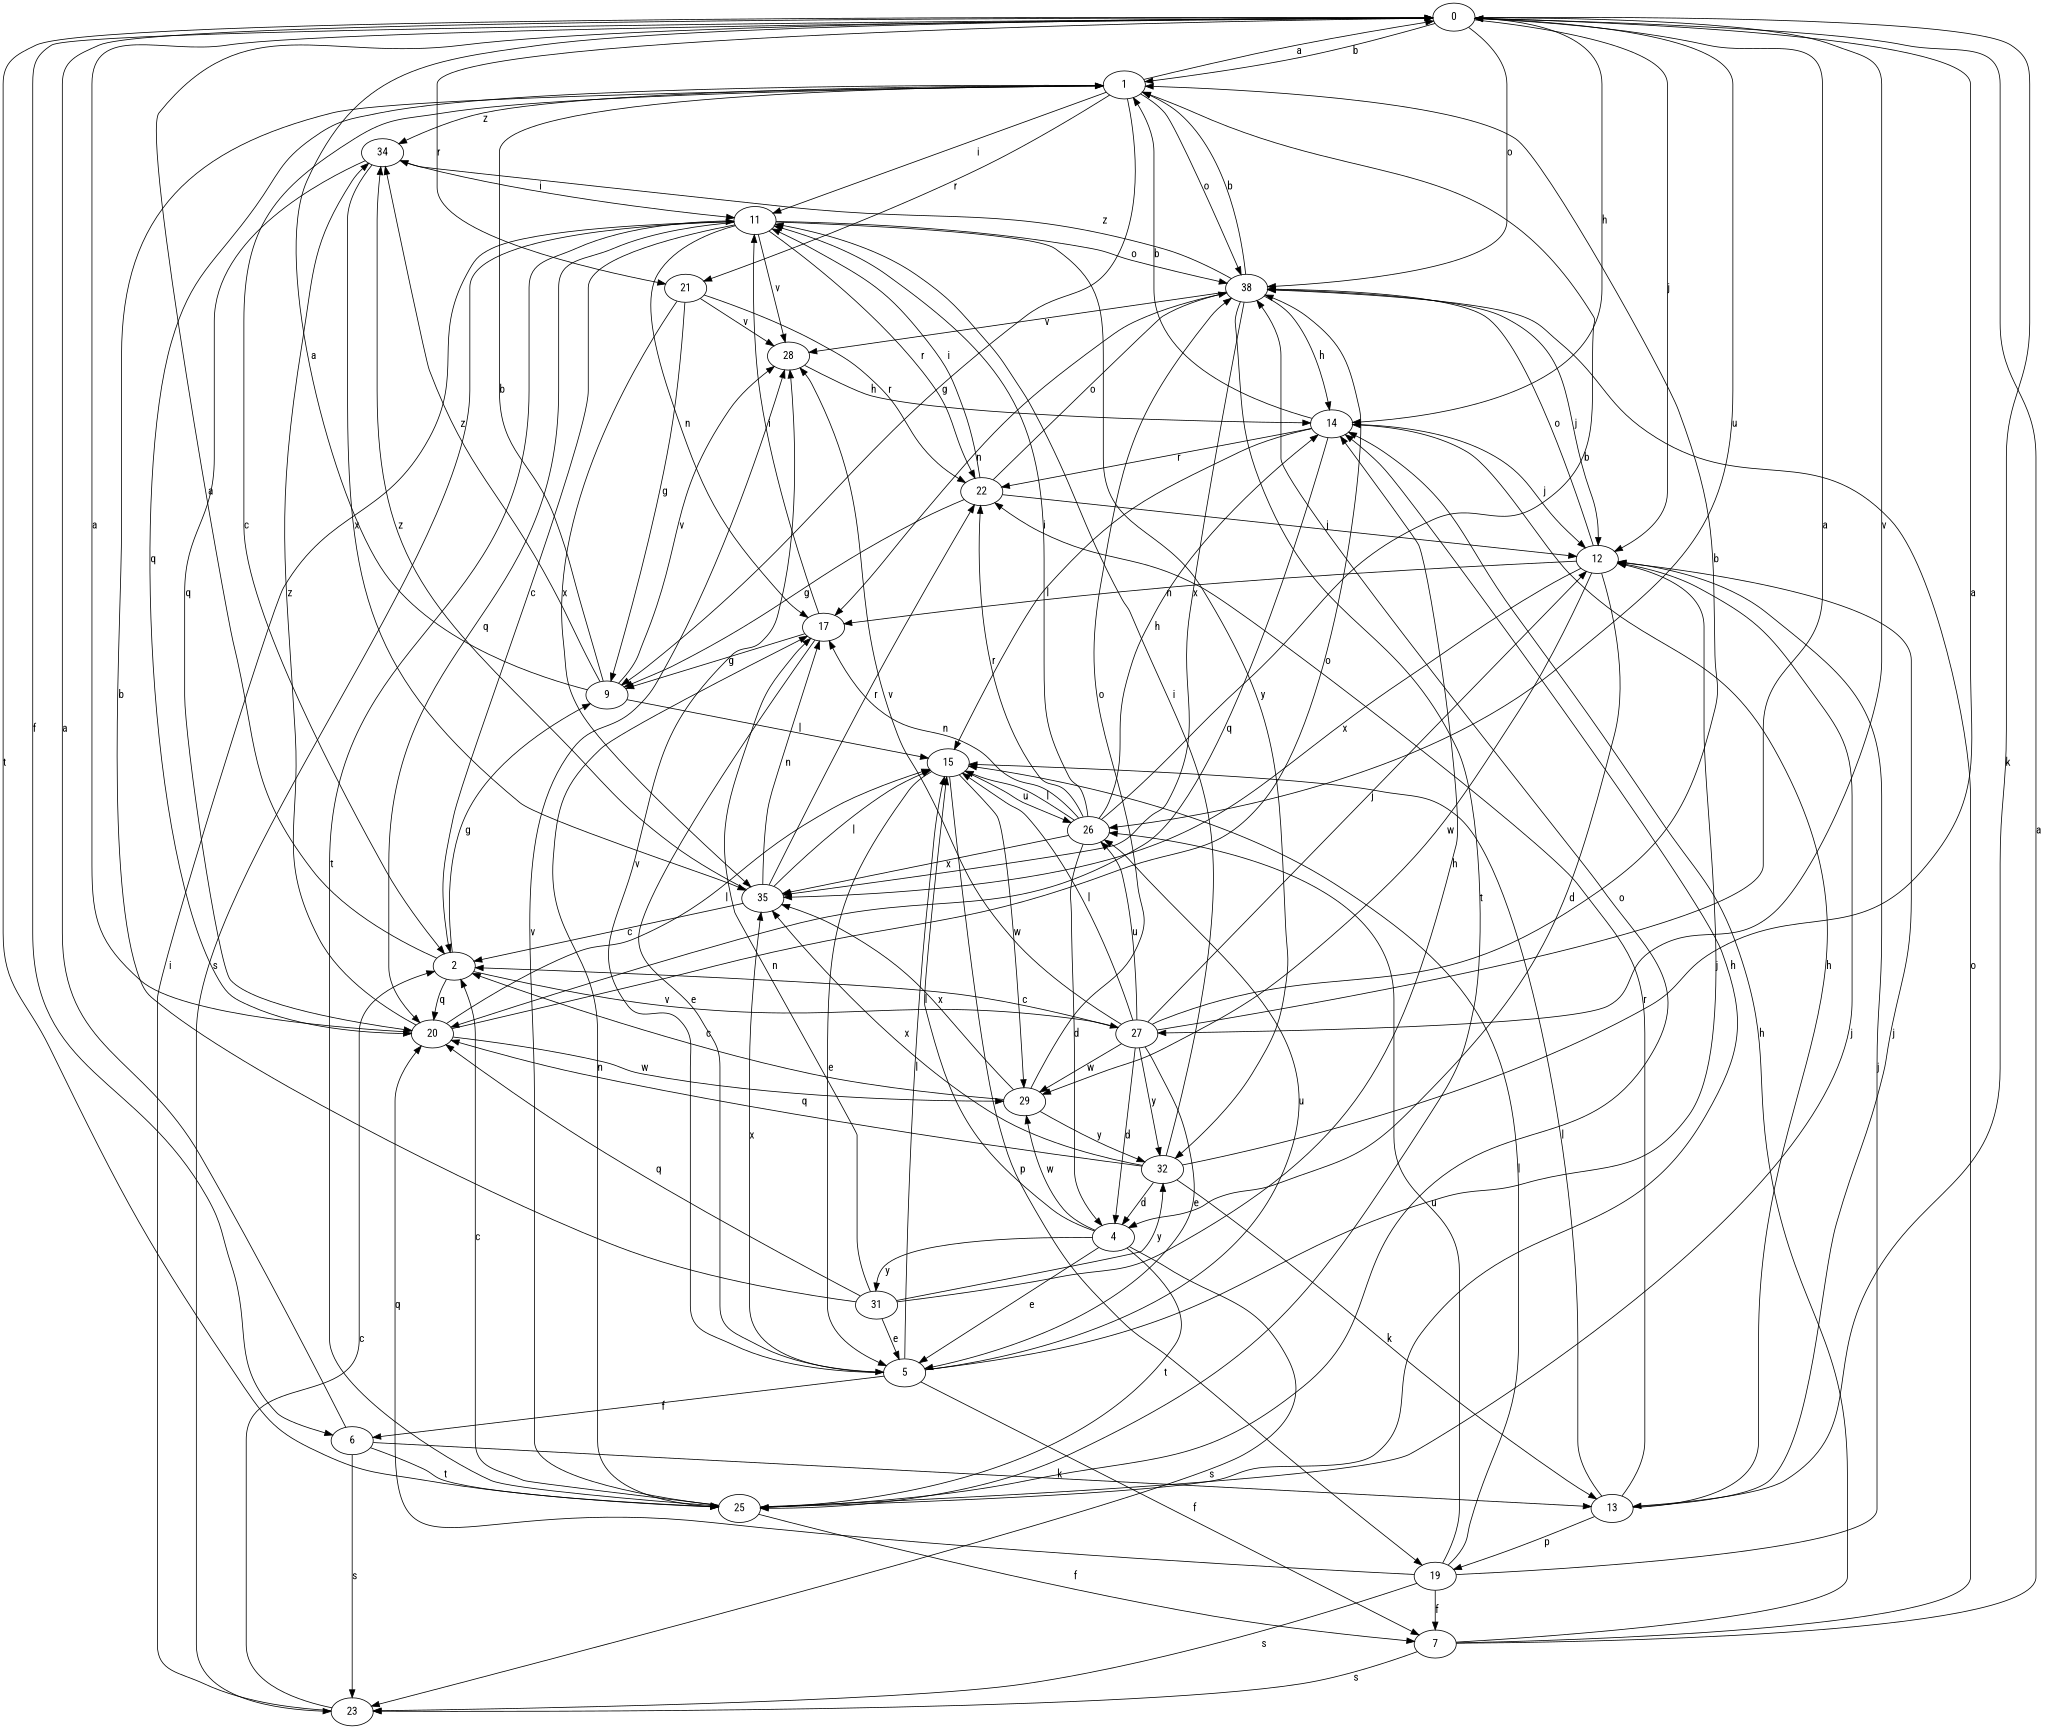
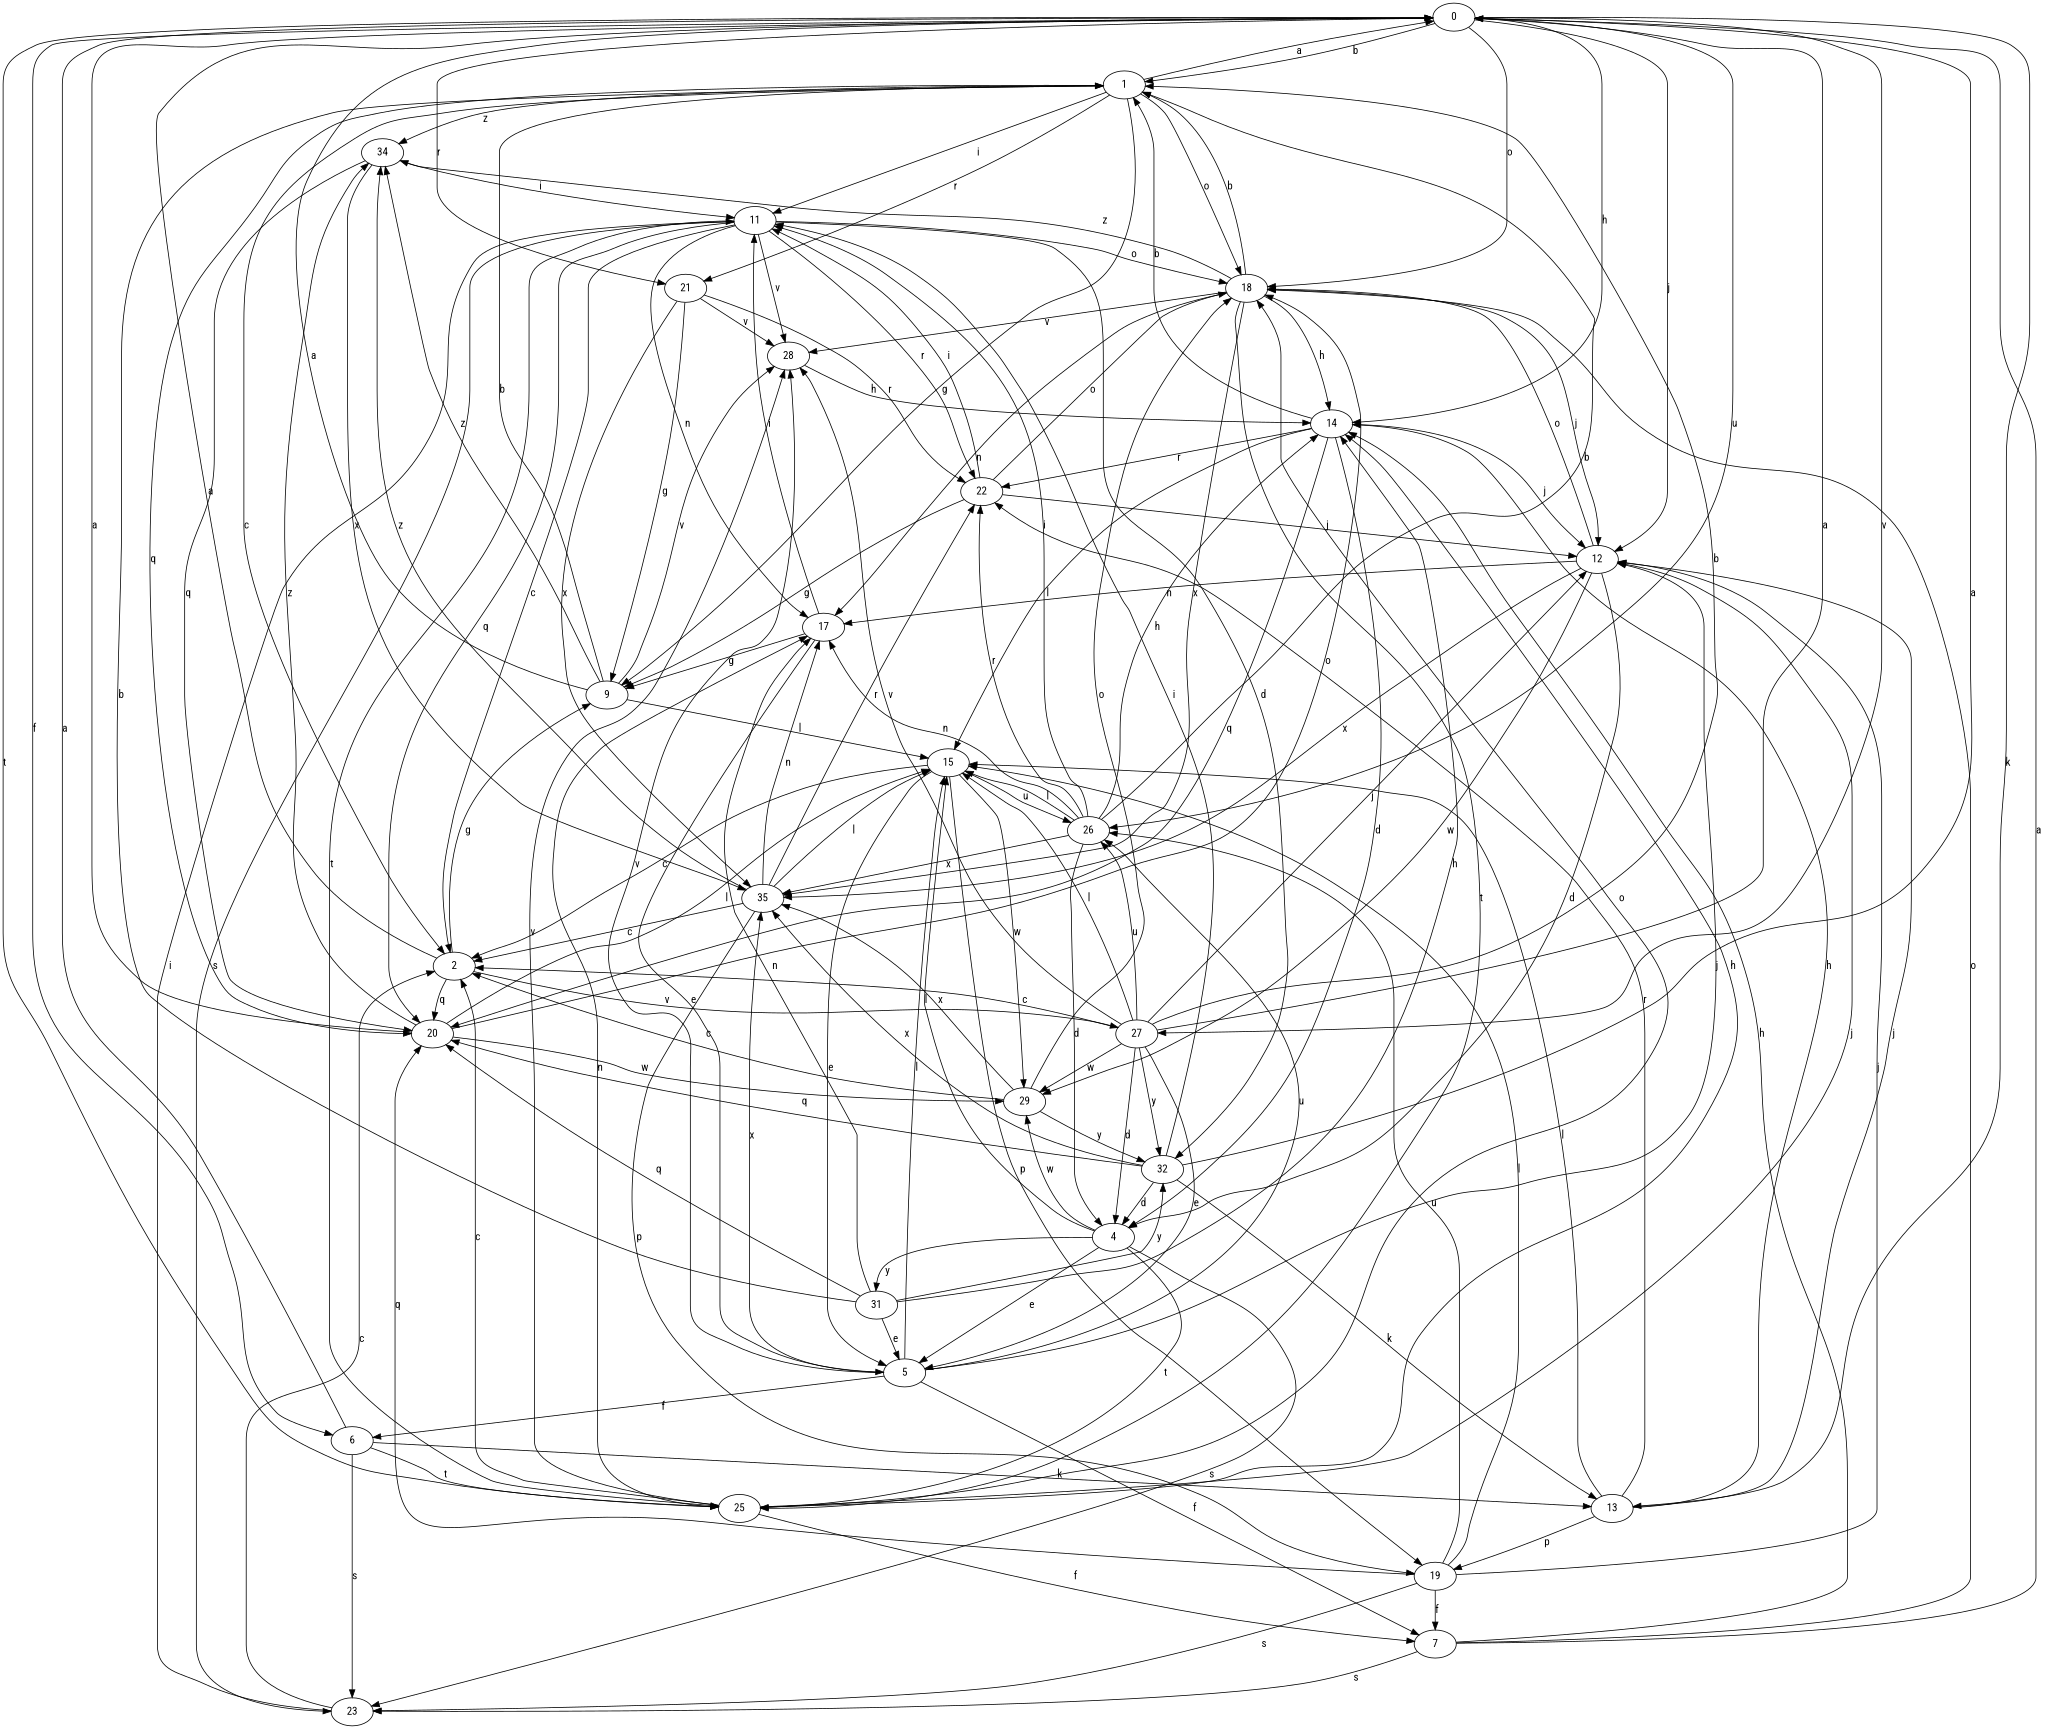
(1247, 288) -> (1247, 288)
(1263, 695) -> (1263, 695)
none -> (705, 832)
none -> (1368, 869)
none -> (802, 1433)
